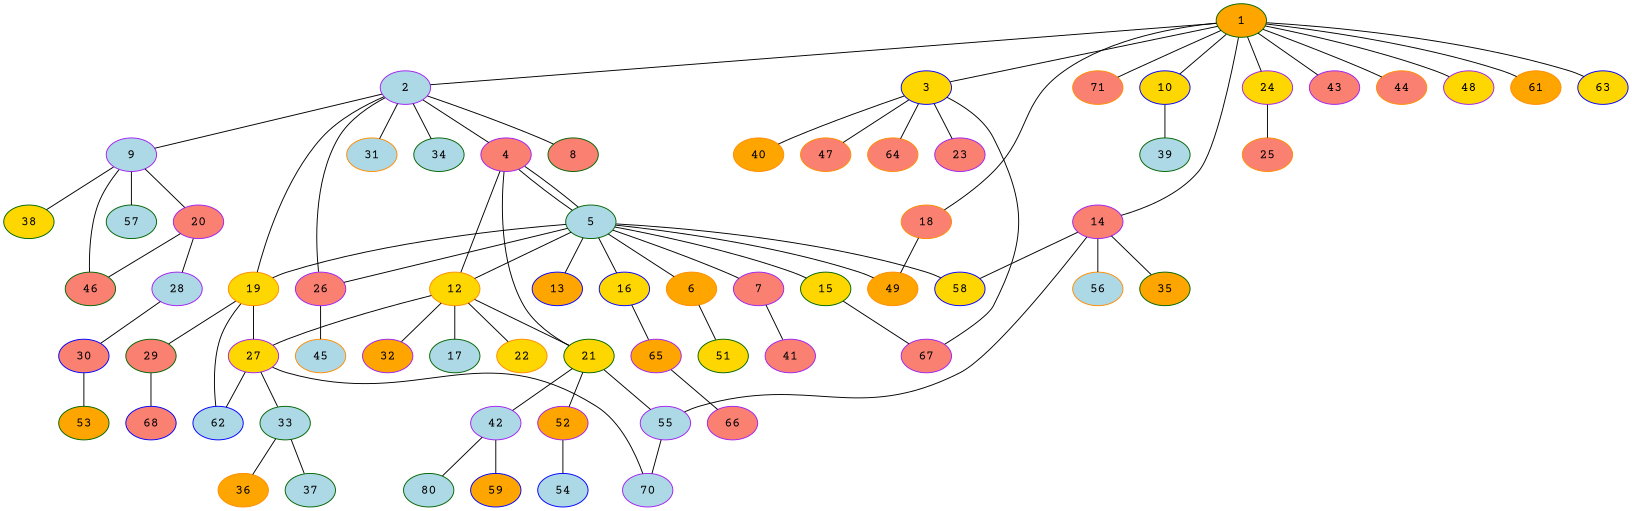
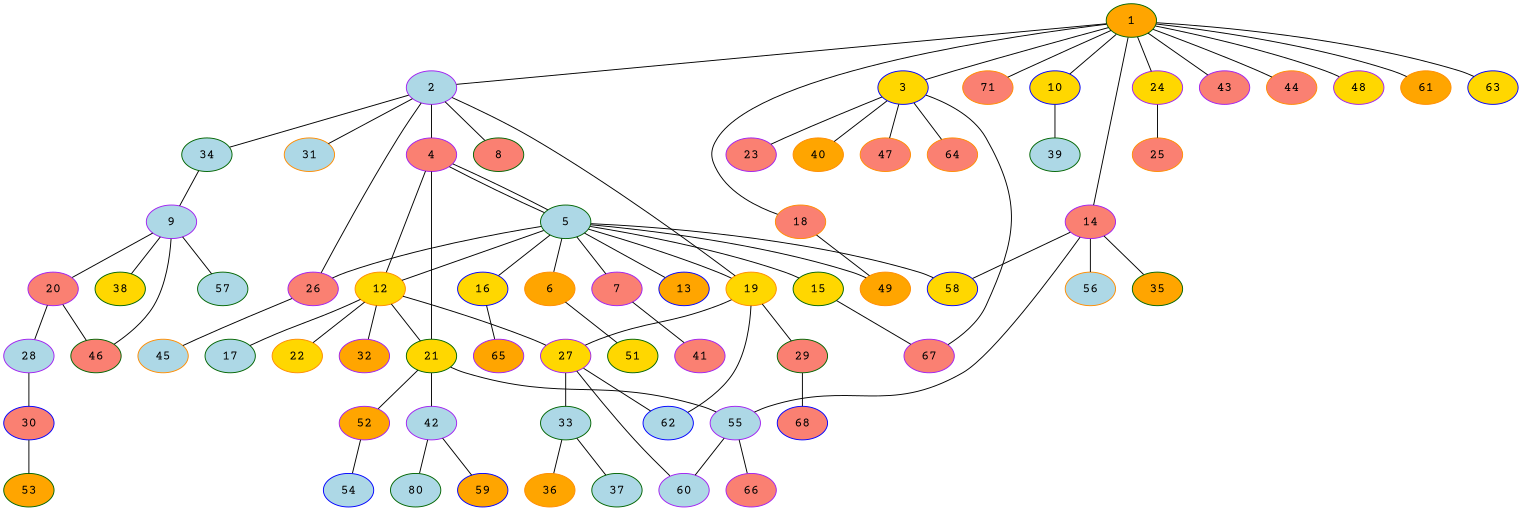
(268, 121) -> (189, 188)
(694, 390) -> (743, 456)
(648, 490) -> (684, 490)
